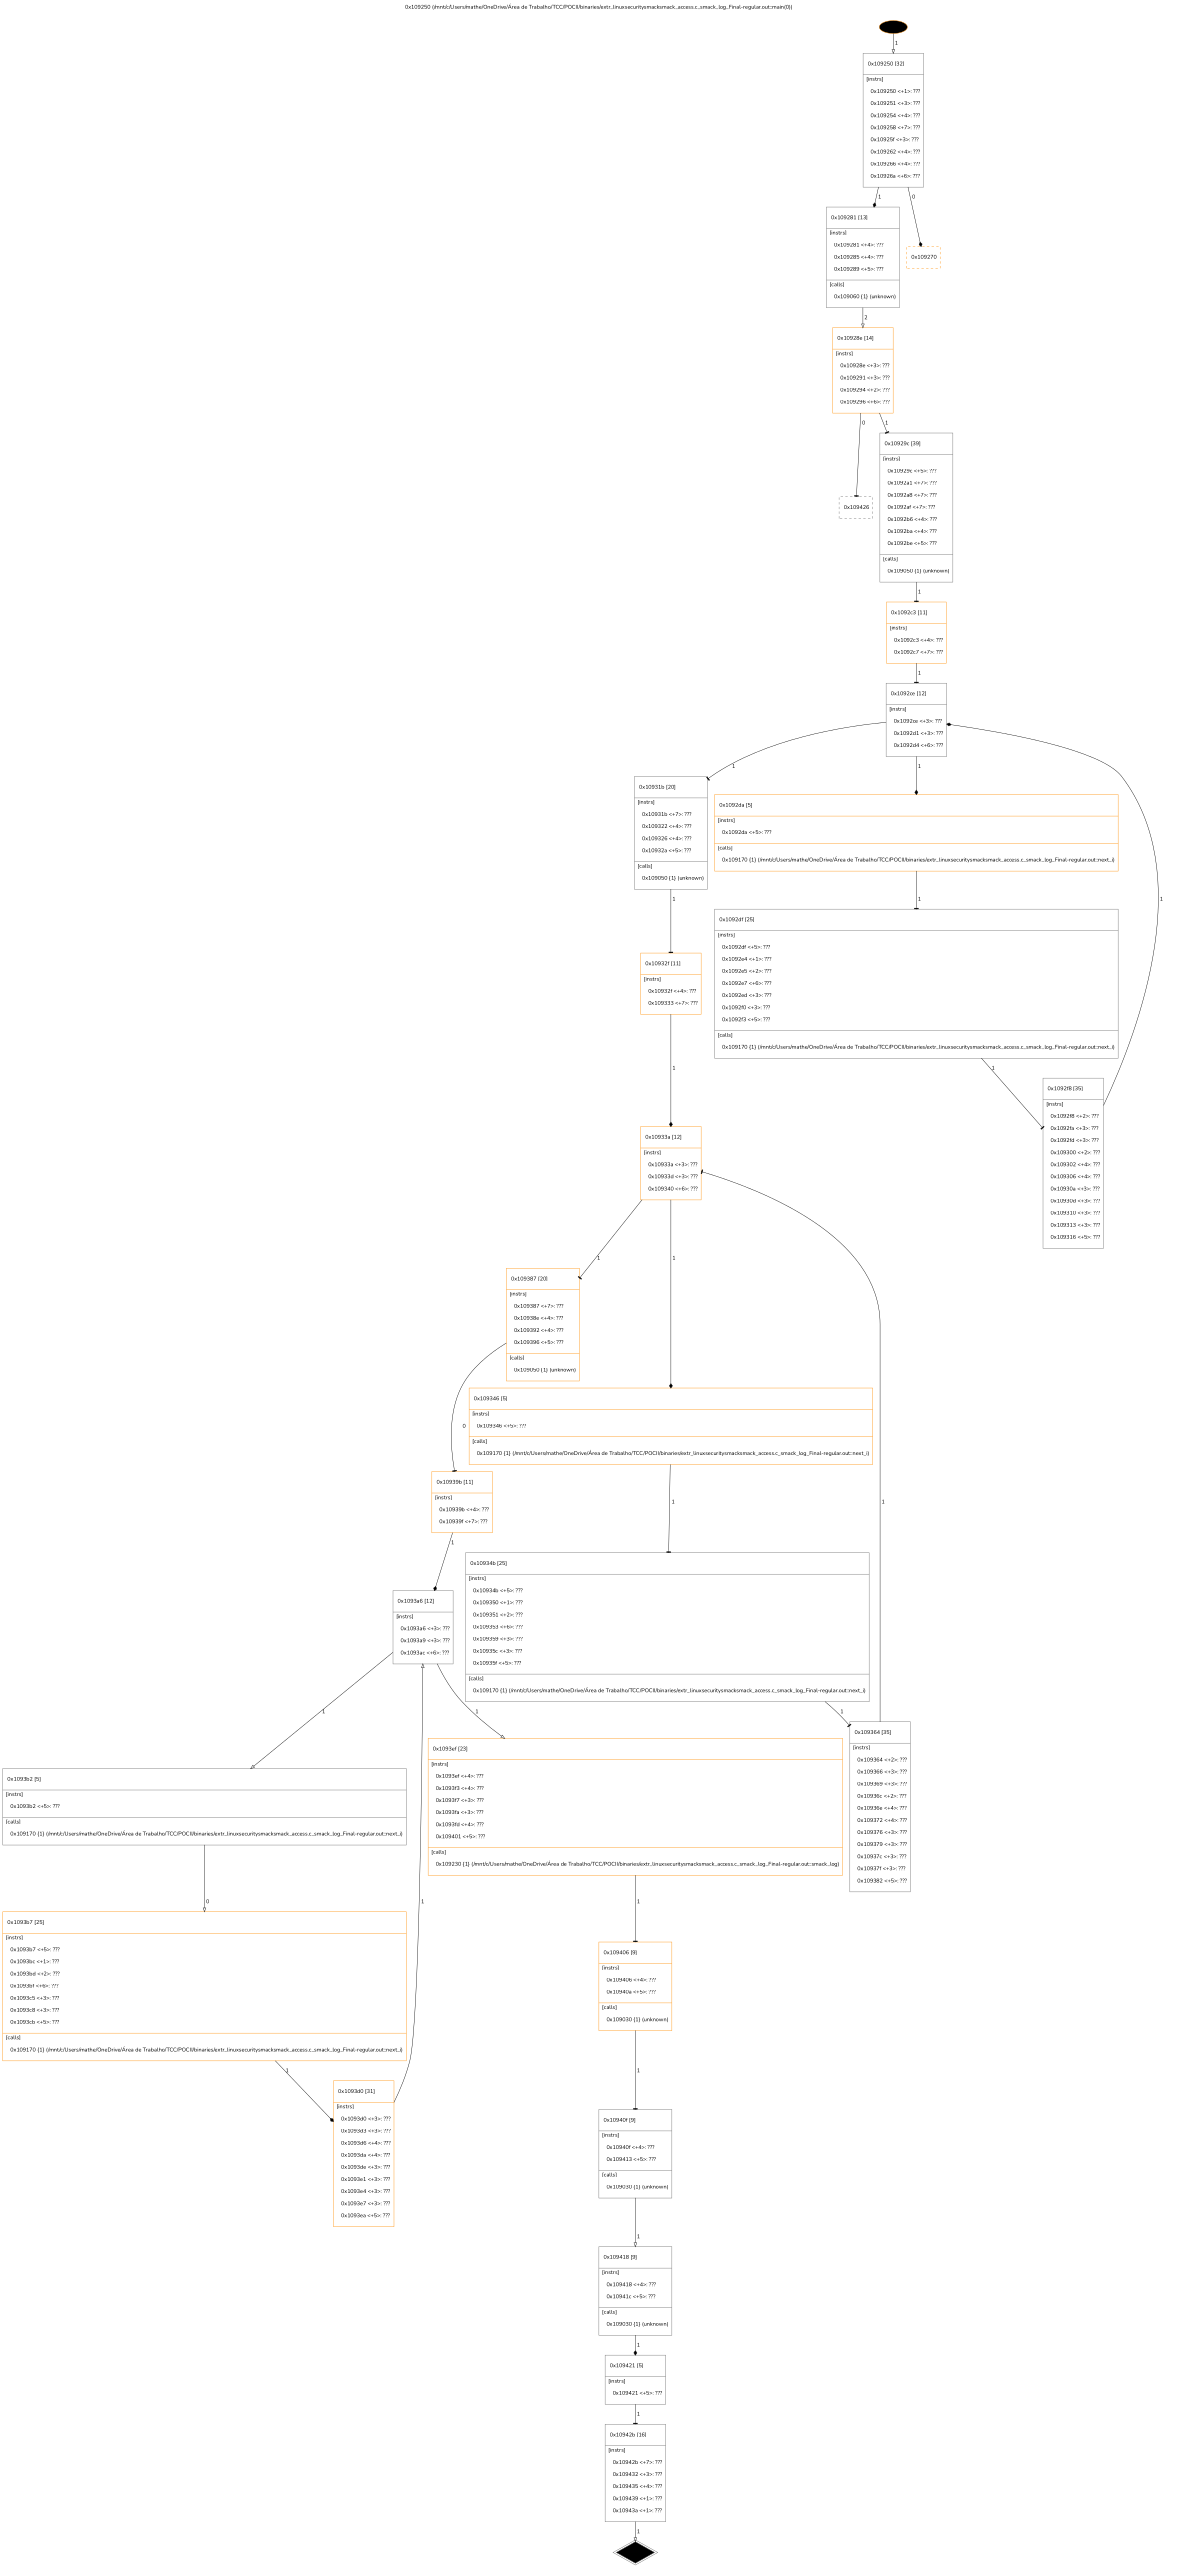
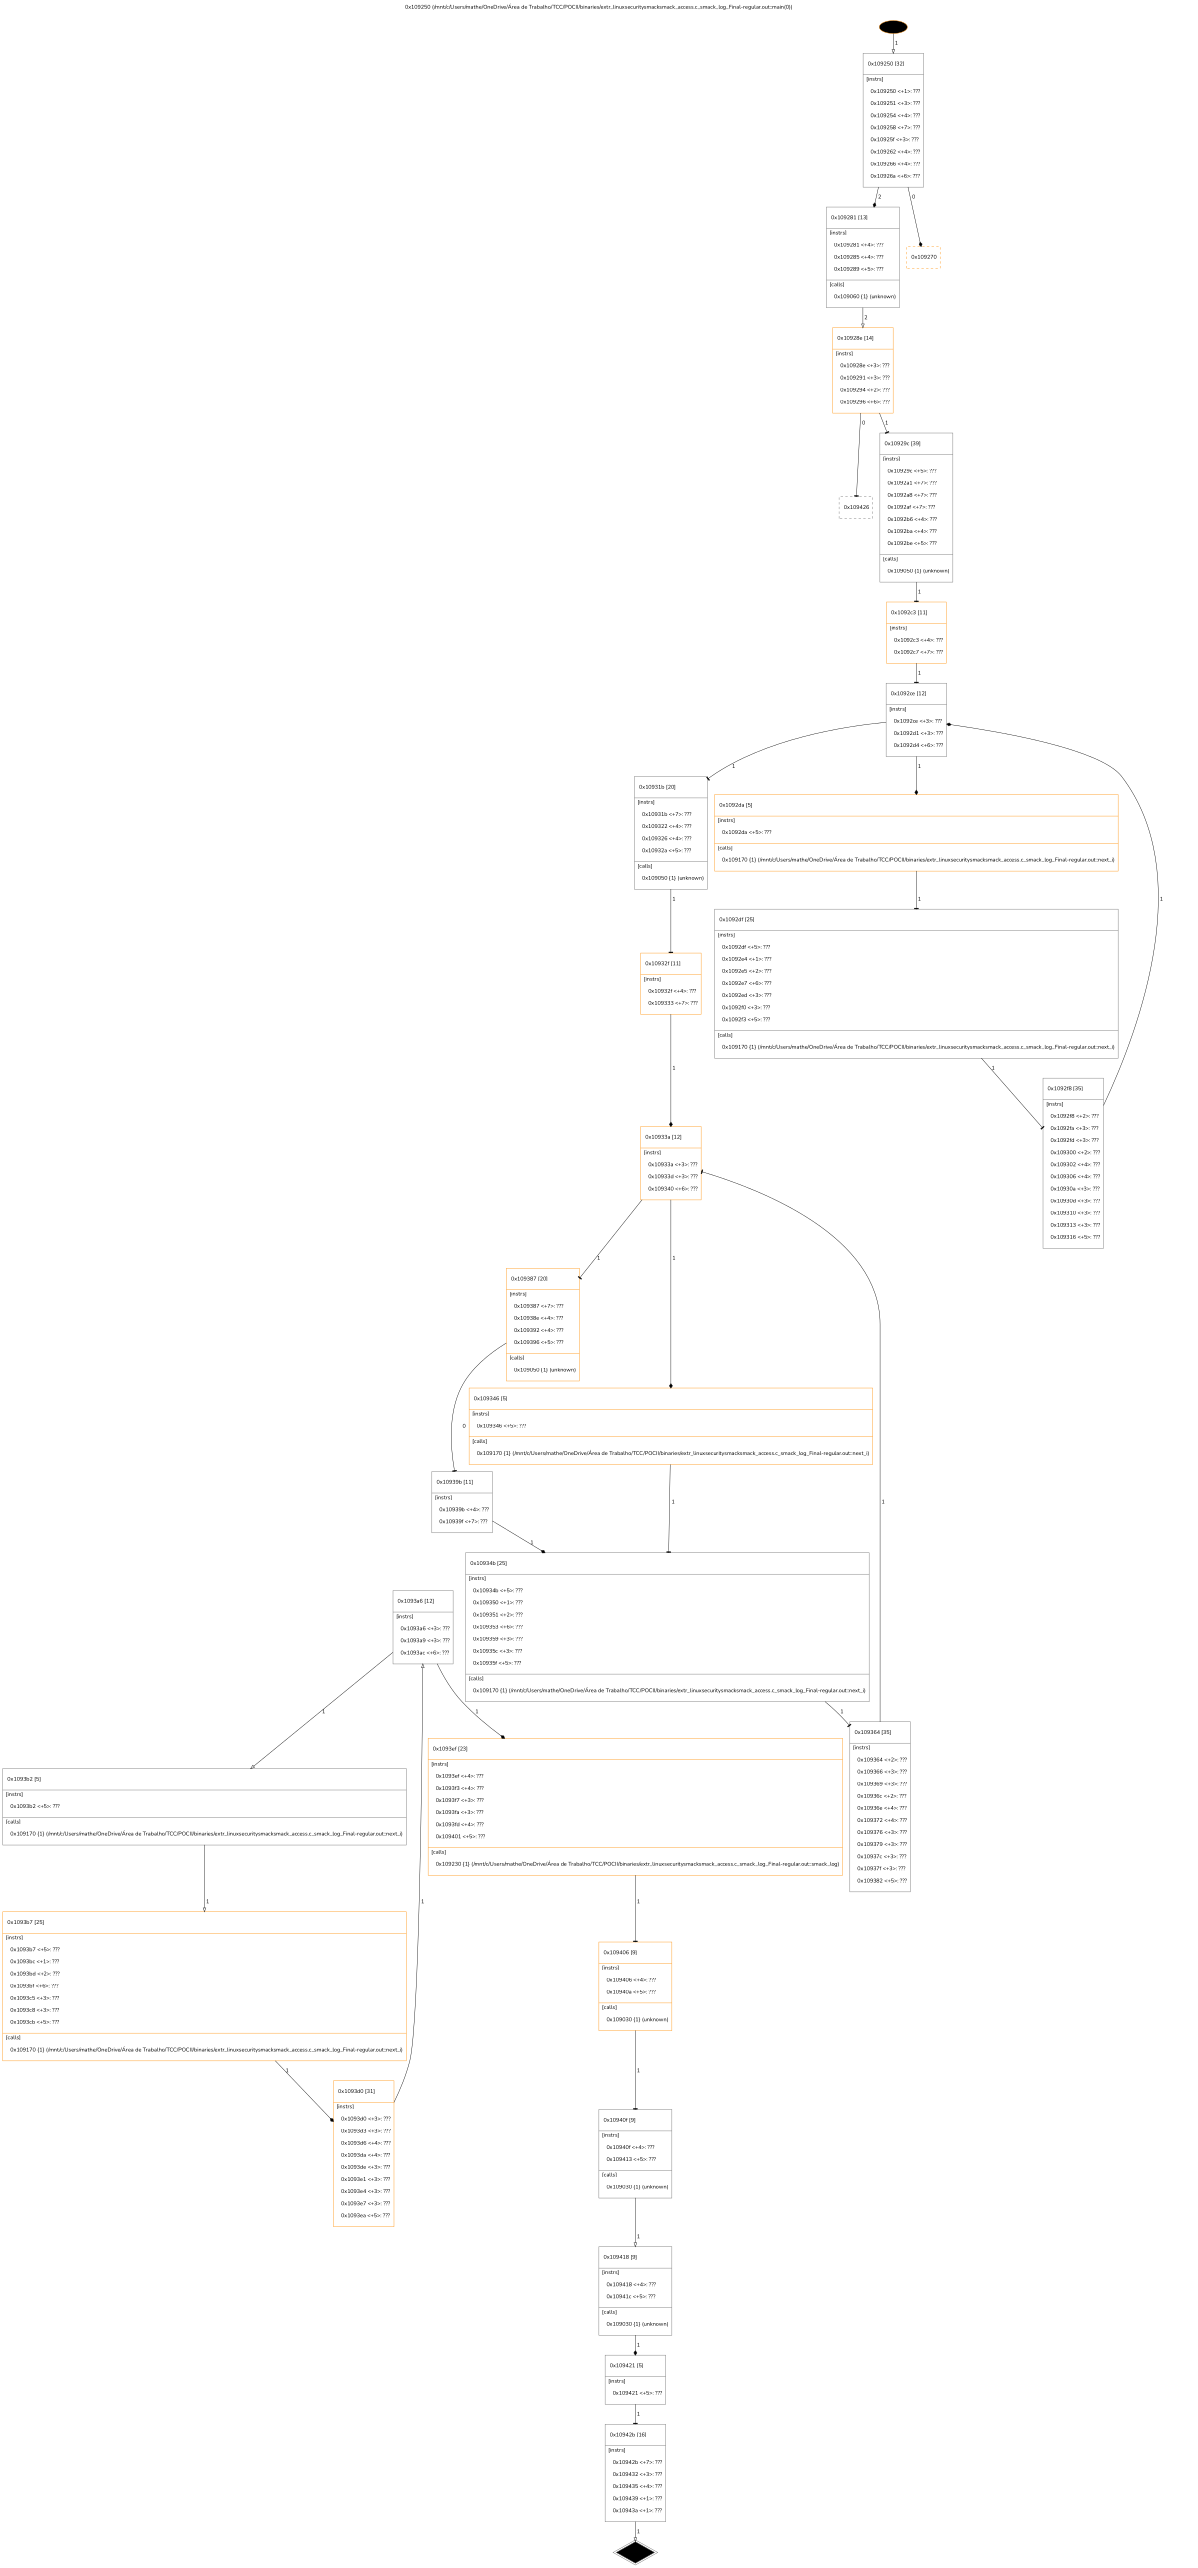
(879, 197) -> (879, 197)
(462, 1502) -> (462, 1502)
(444, 1559) -> (517, 1536)
(464, 1704) -> (464, 1704)
(207, 1902) -> (207, 1902)
